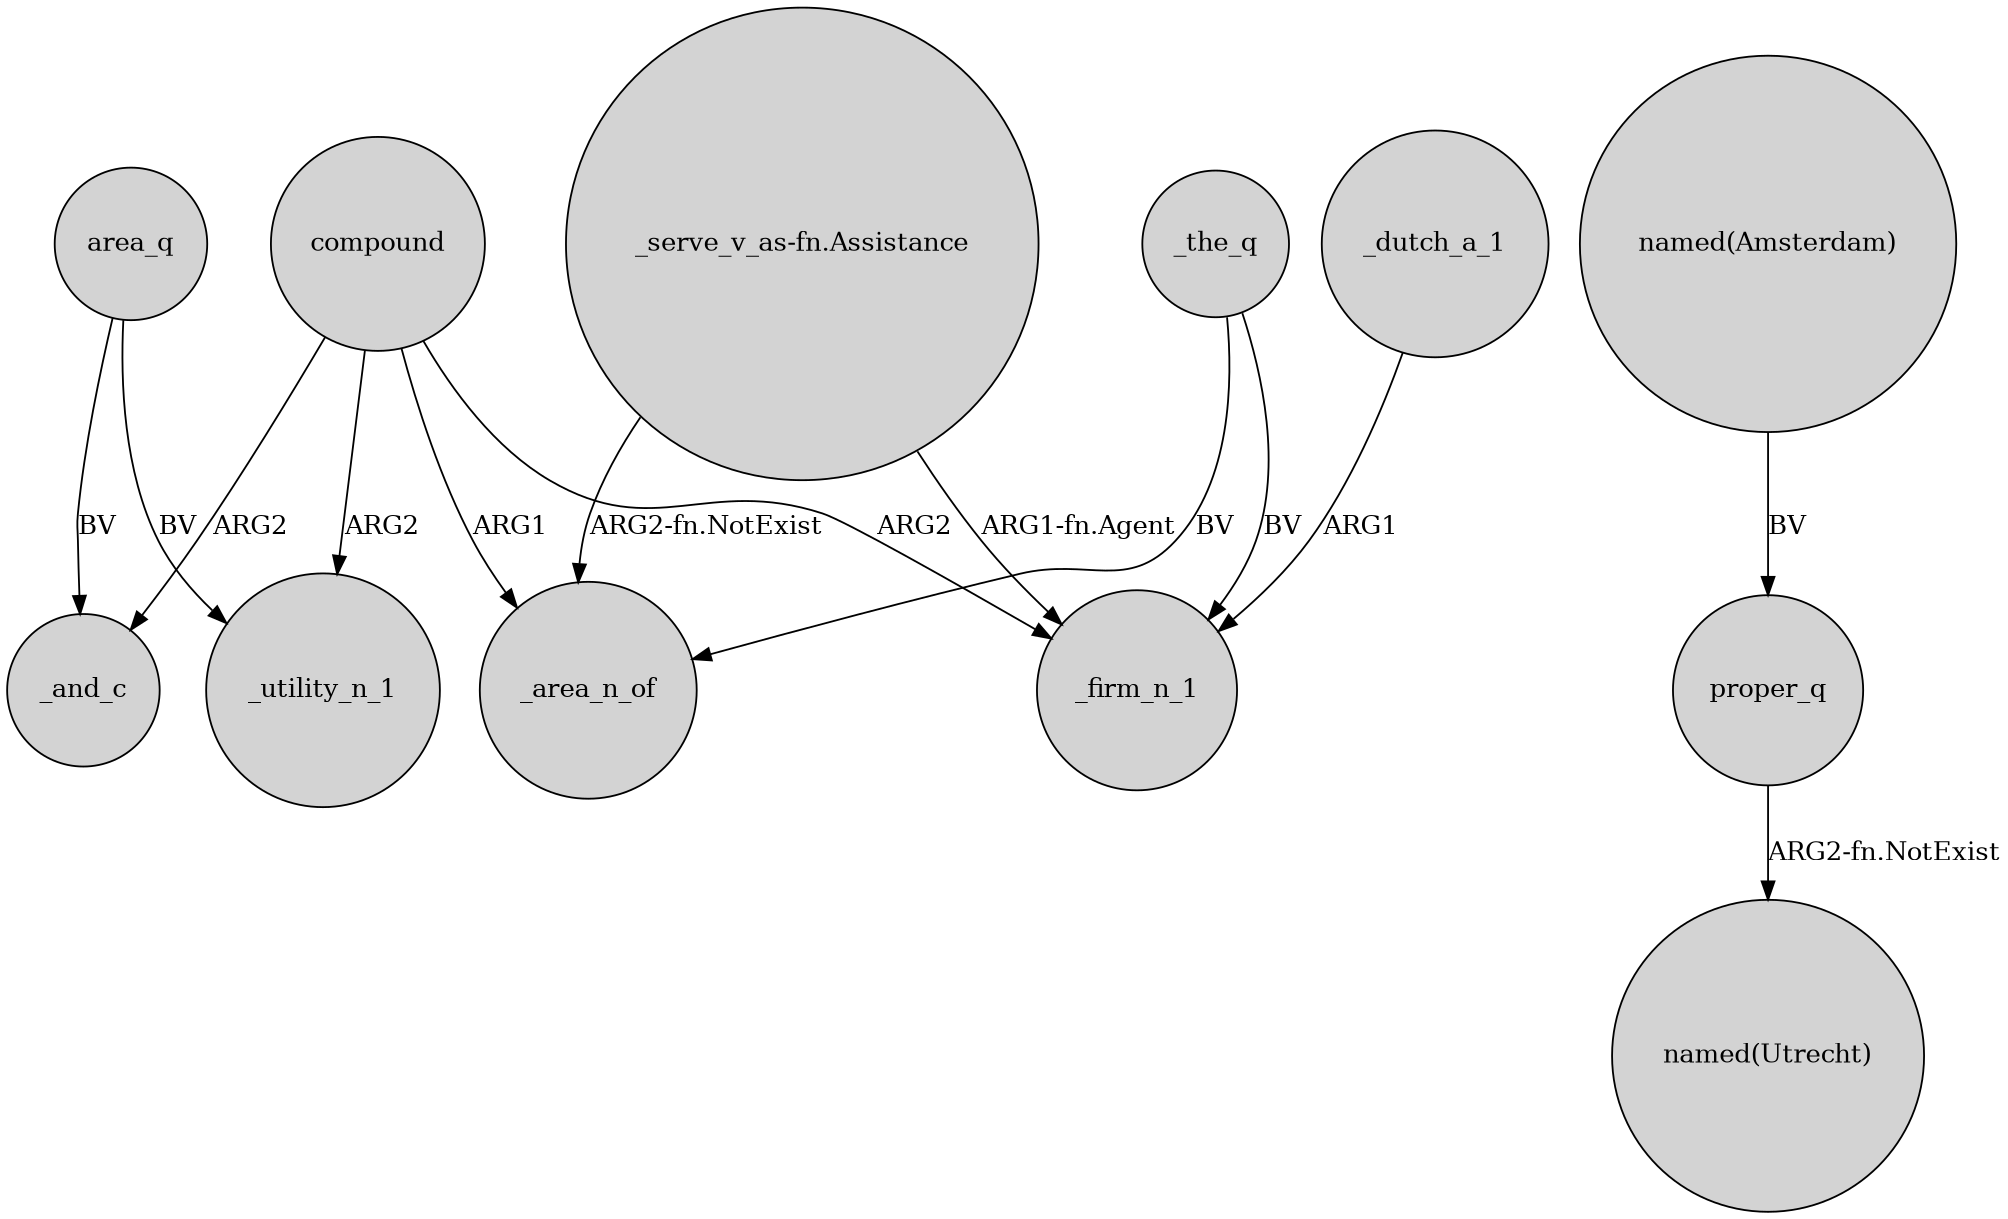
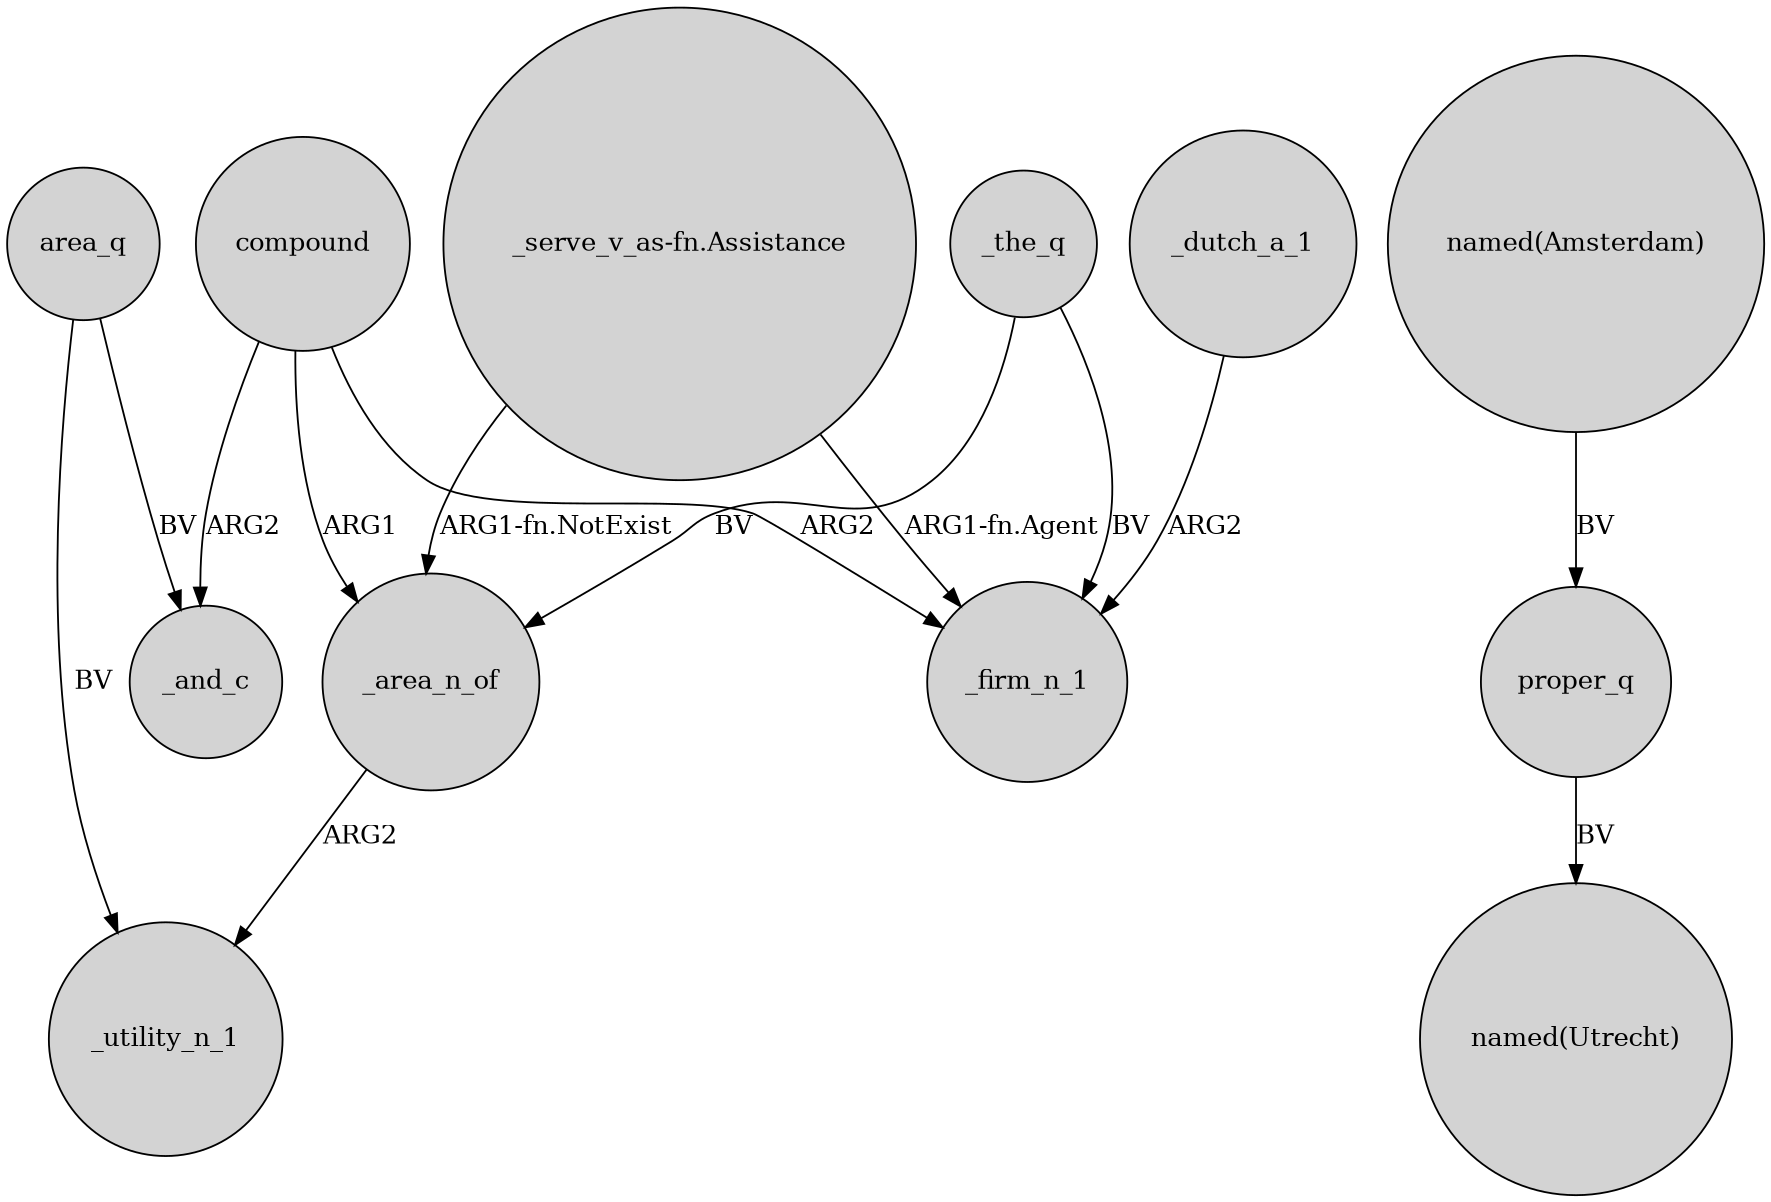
(352, 453) -> (306, 850)
(706, 527) -> (556, 527)
(1361, 527) -> (1206, 527)
(1884, 853) -> (1595, 837)
